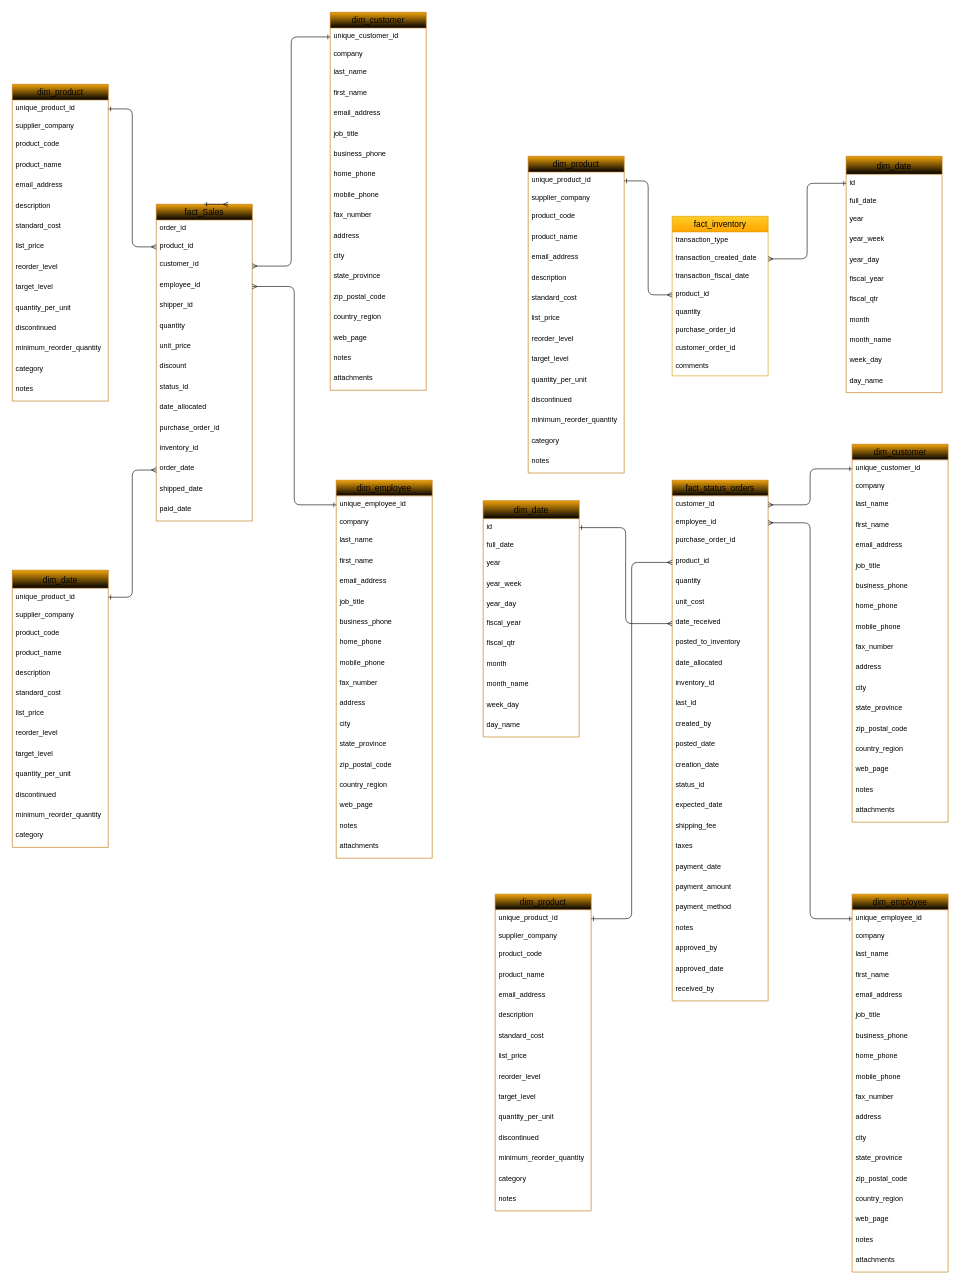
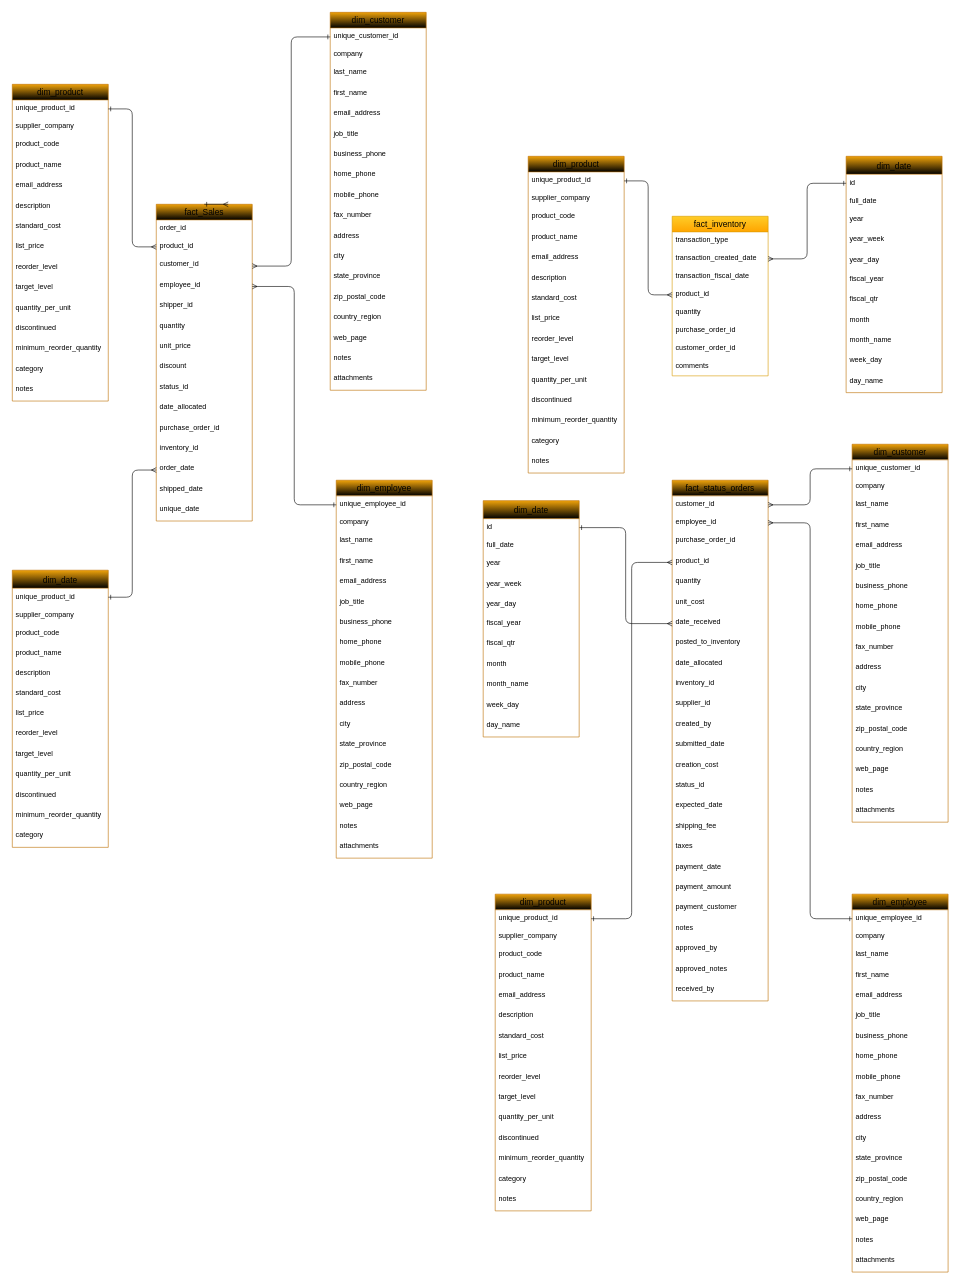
(177, 509) -> (181, 509)
(688, 703) -> (695, 703)
(698, 744) -> (703, 744)
(701, 764) -> (701, 764)
(704, 907) -> (708, 907)
(702, 968) -> (704, 968)
